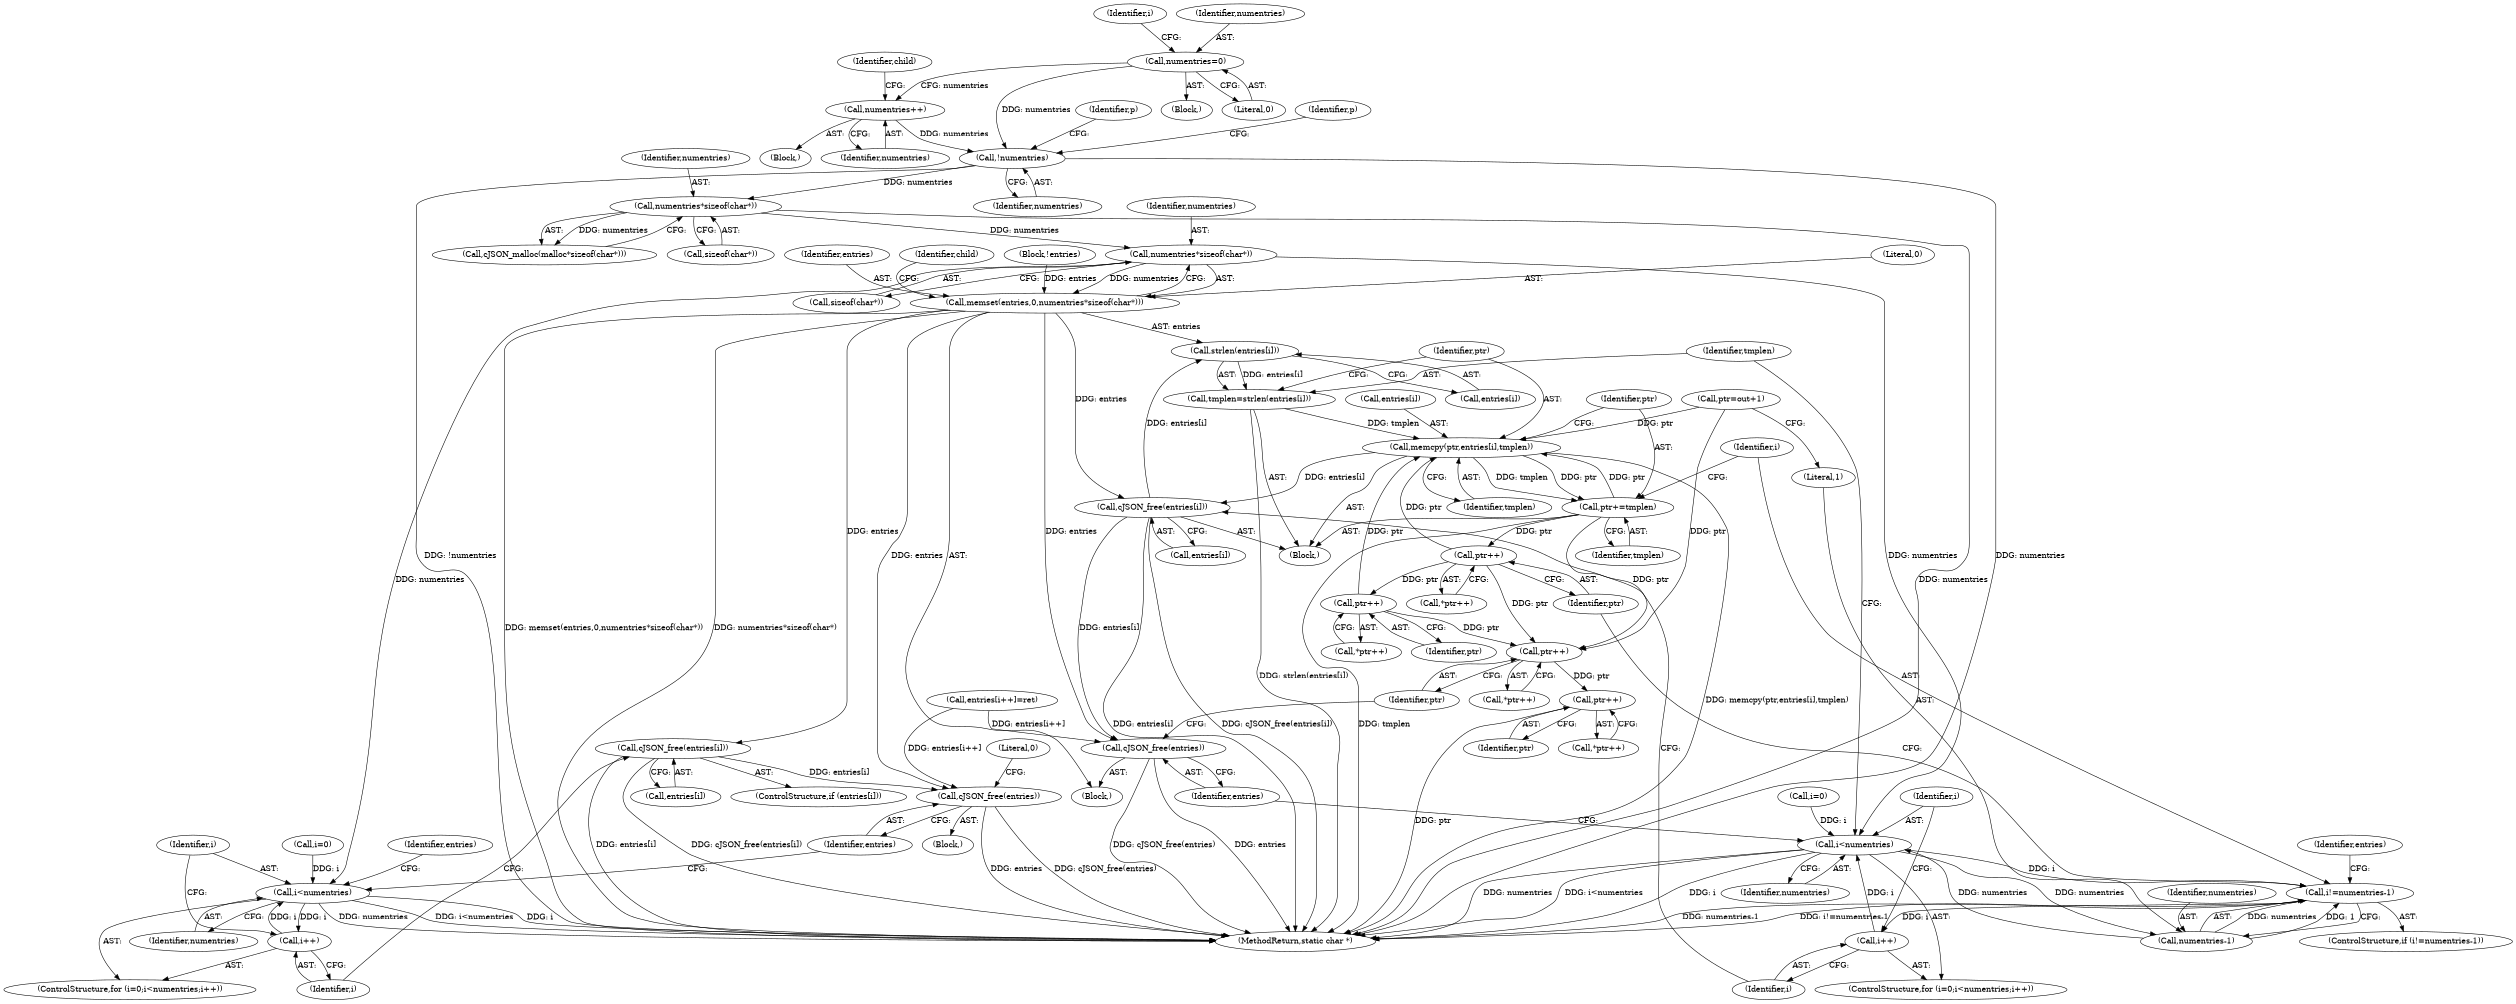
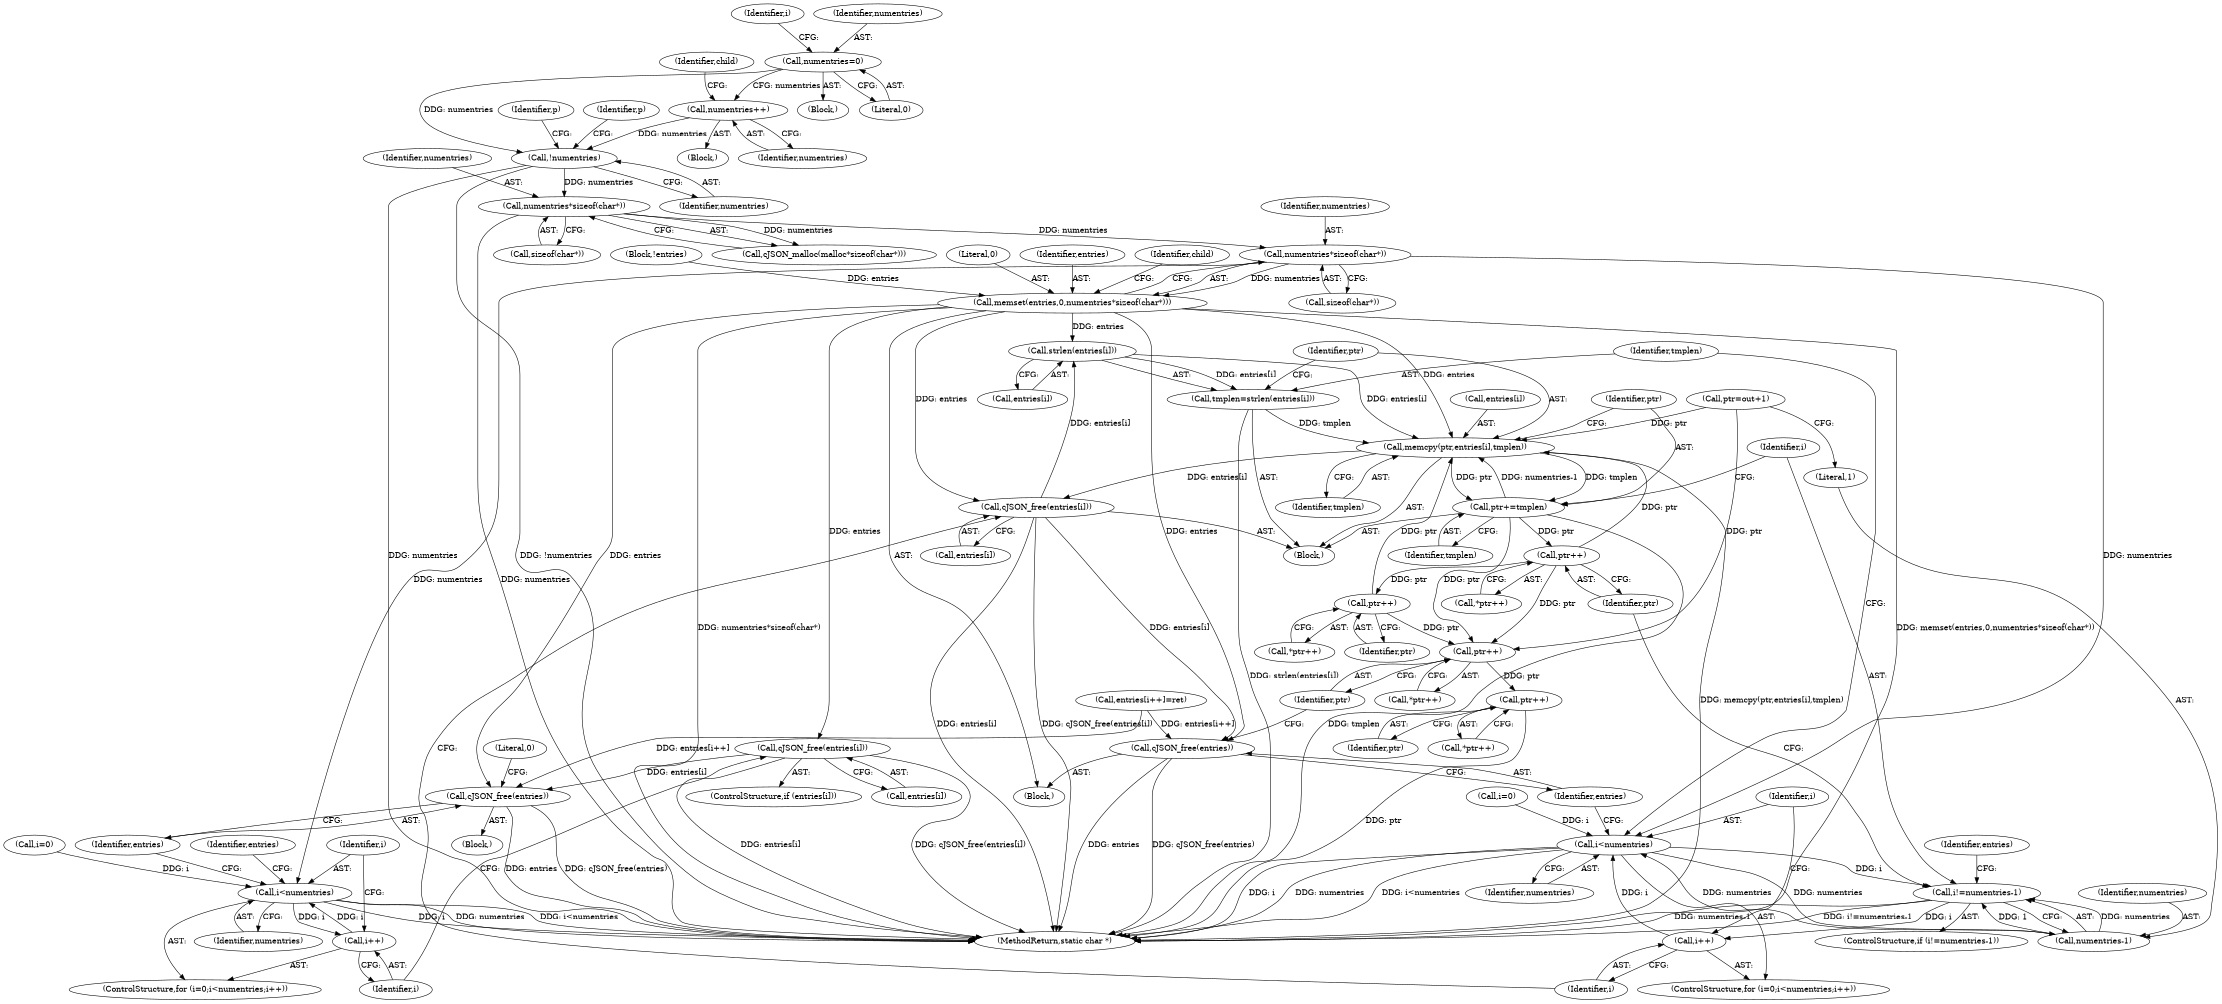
(1176, 327) -> (1098, 327)
none -> (1341, 328)
none -> (1291, 364)
(1627, 478) -> (1540, 478)
